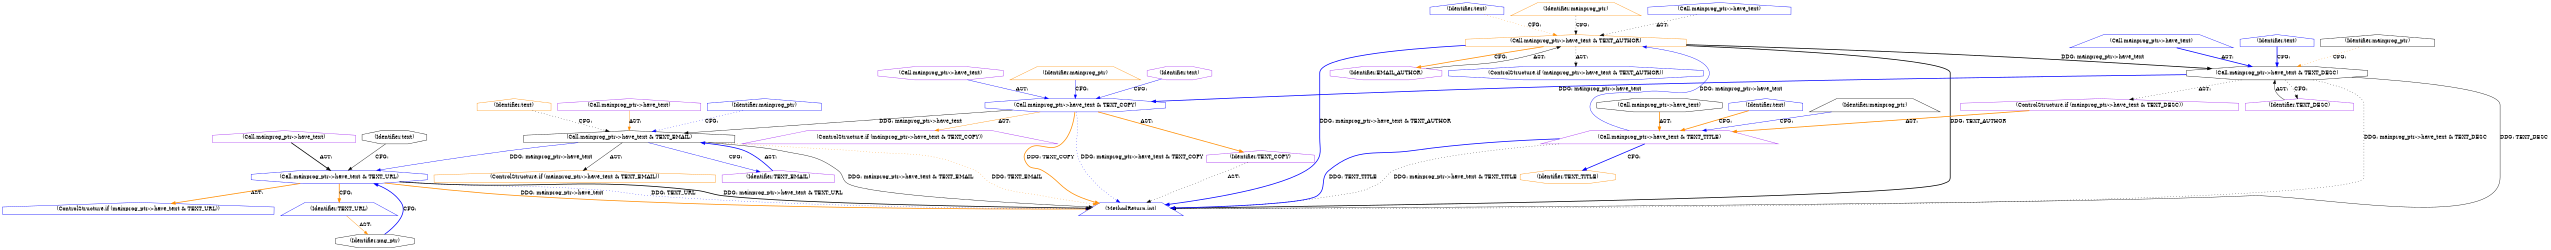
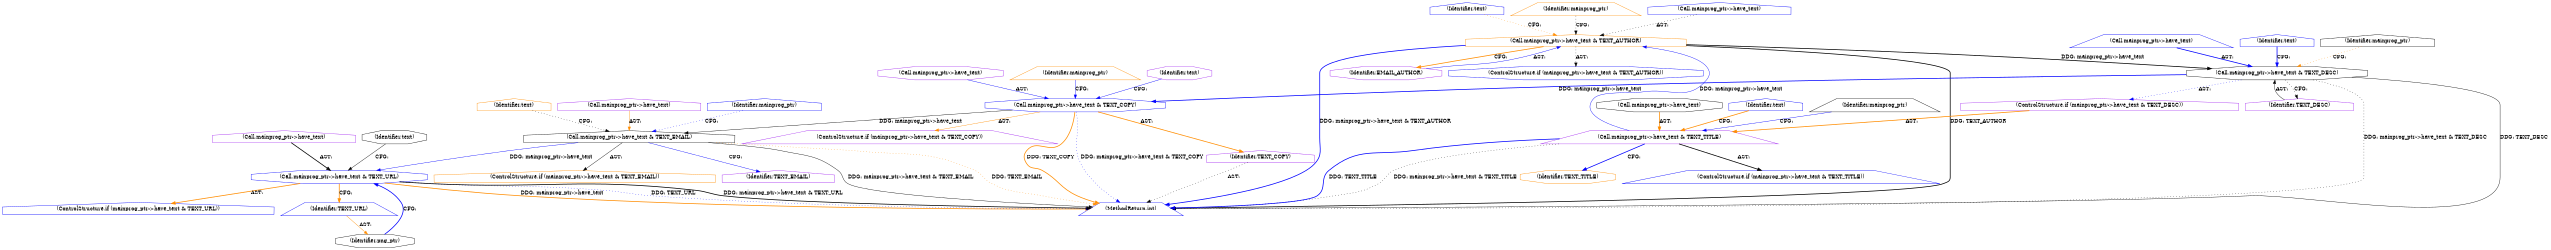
(1492, 63) -> (1492, 63)
(2187, 89) -> (2187, 89)
(742, 150) -> none
none -> (1781, 177)
